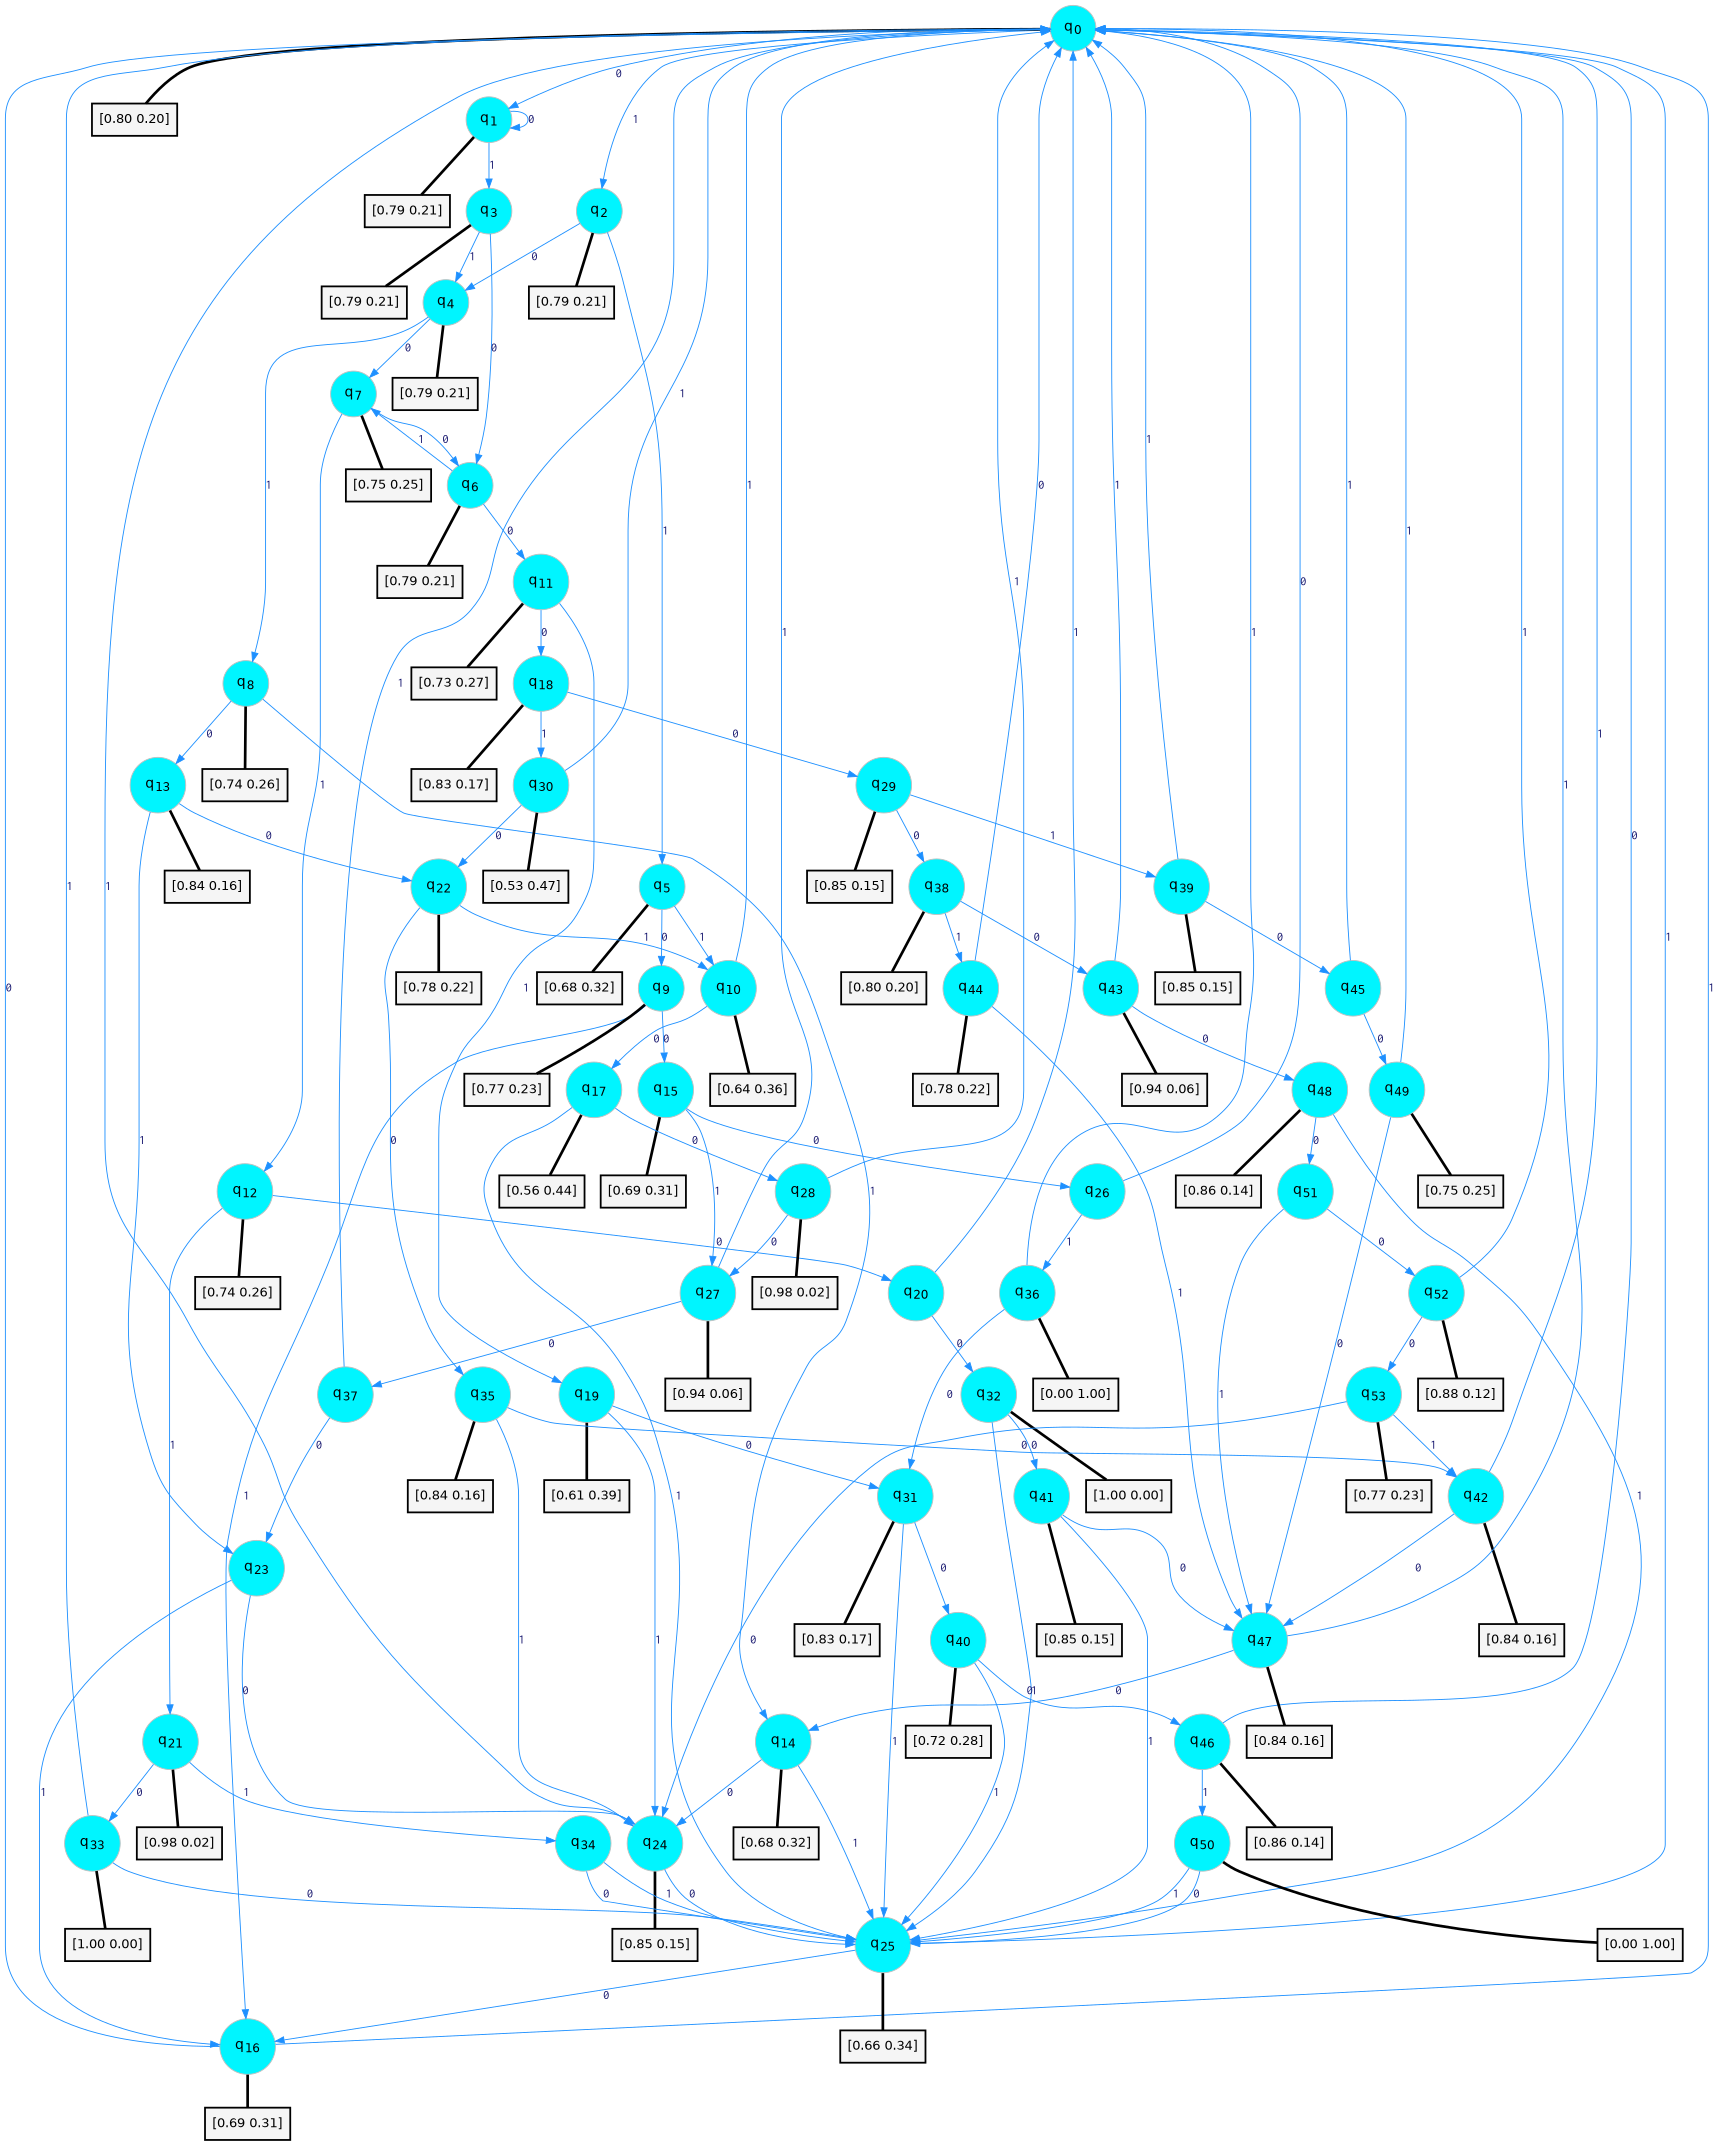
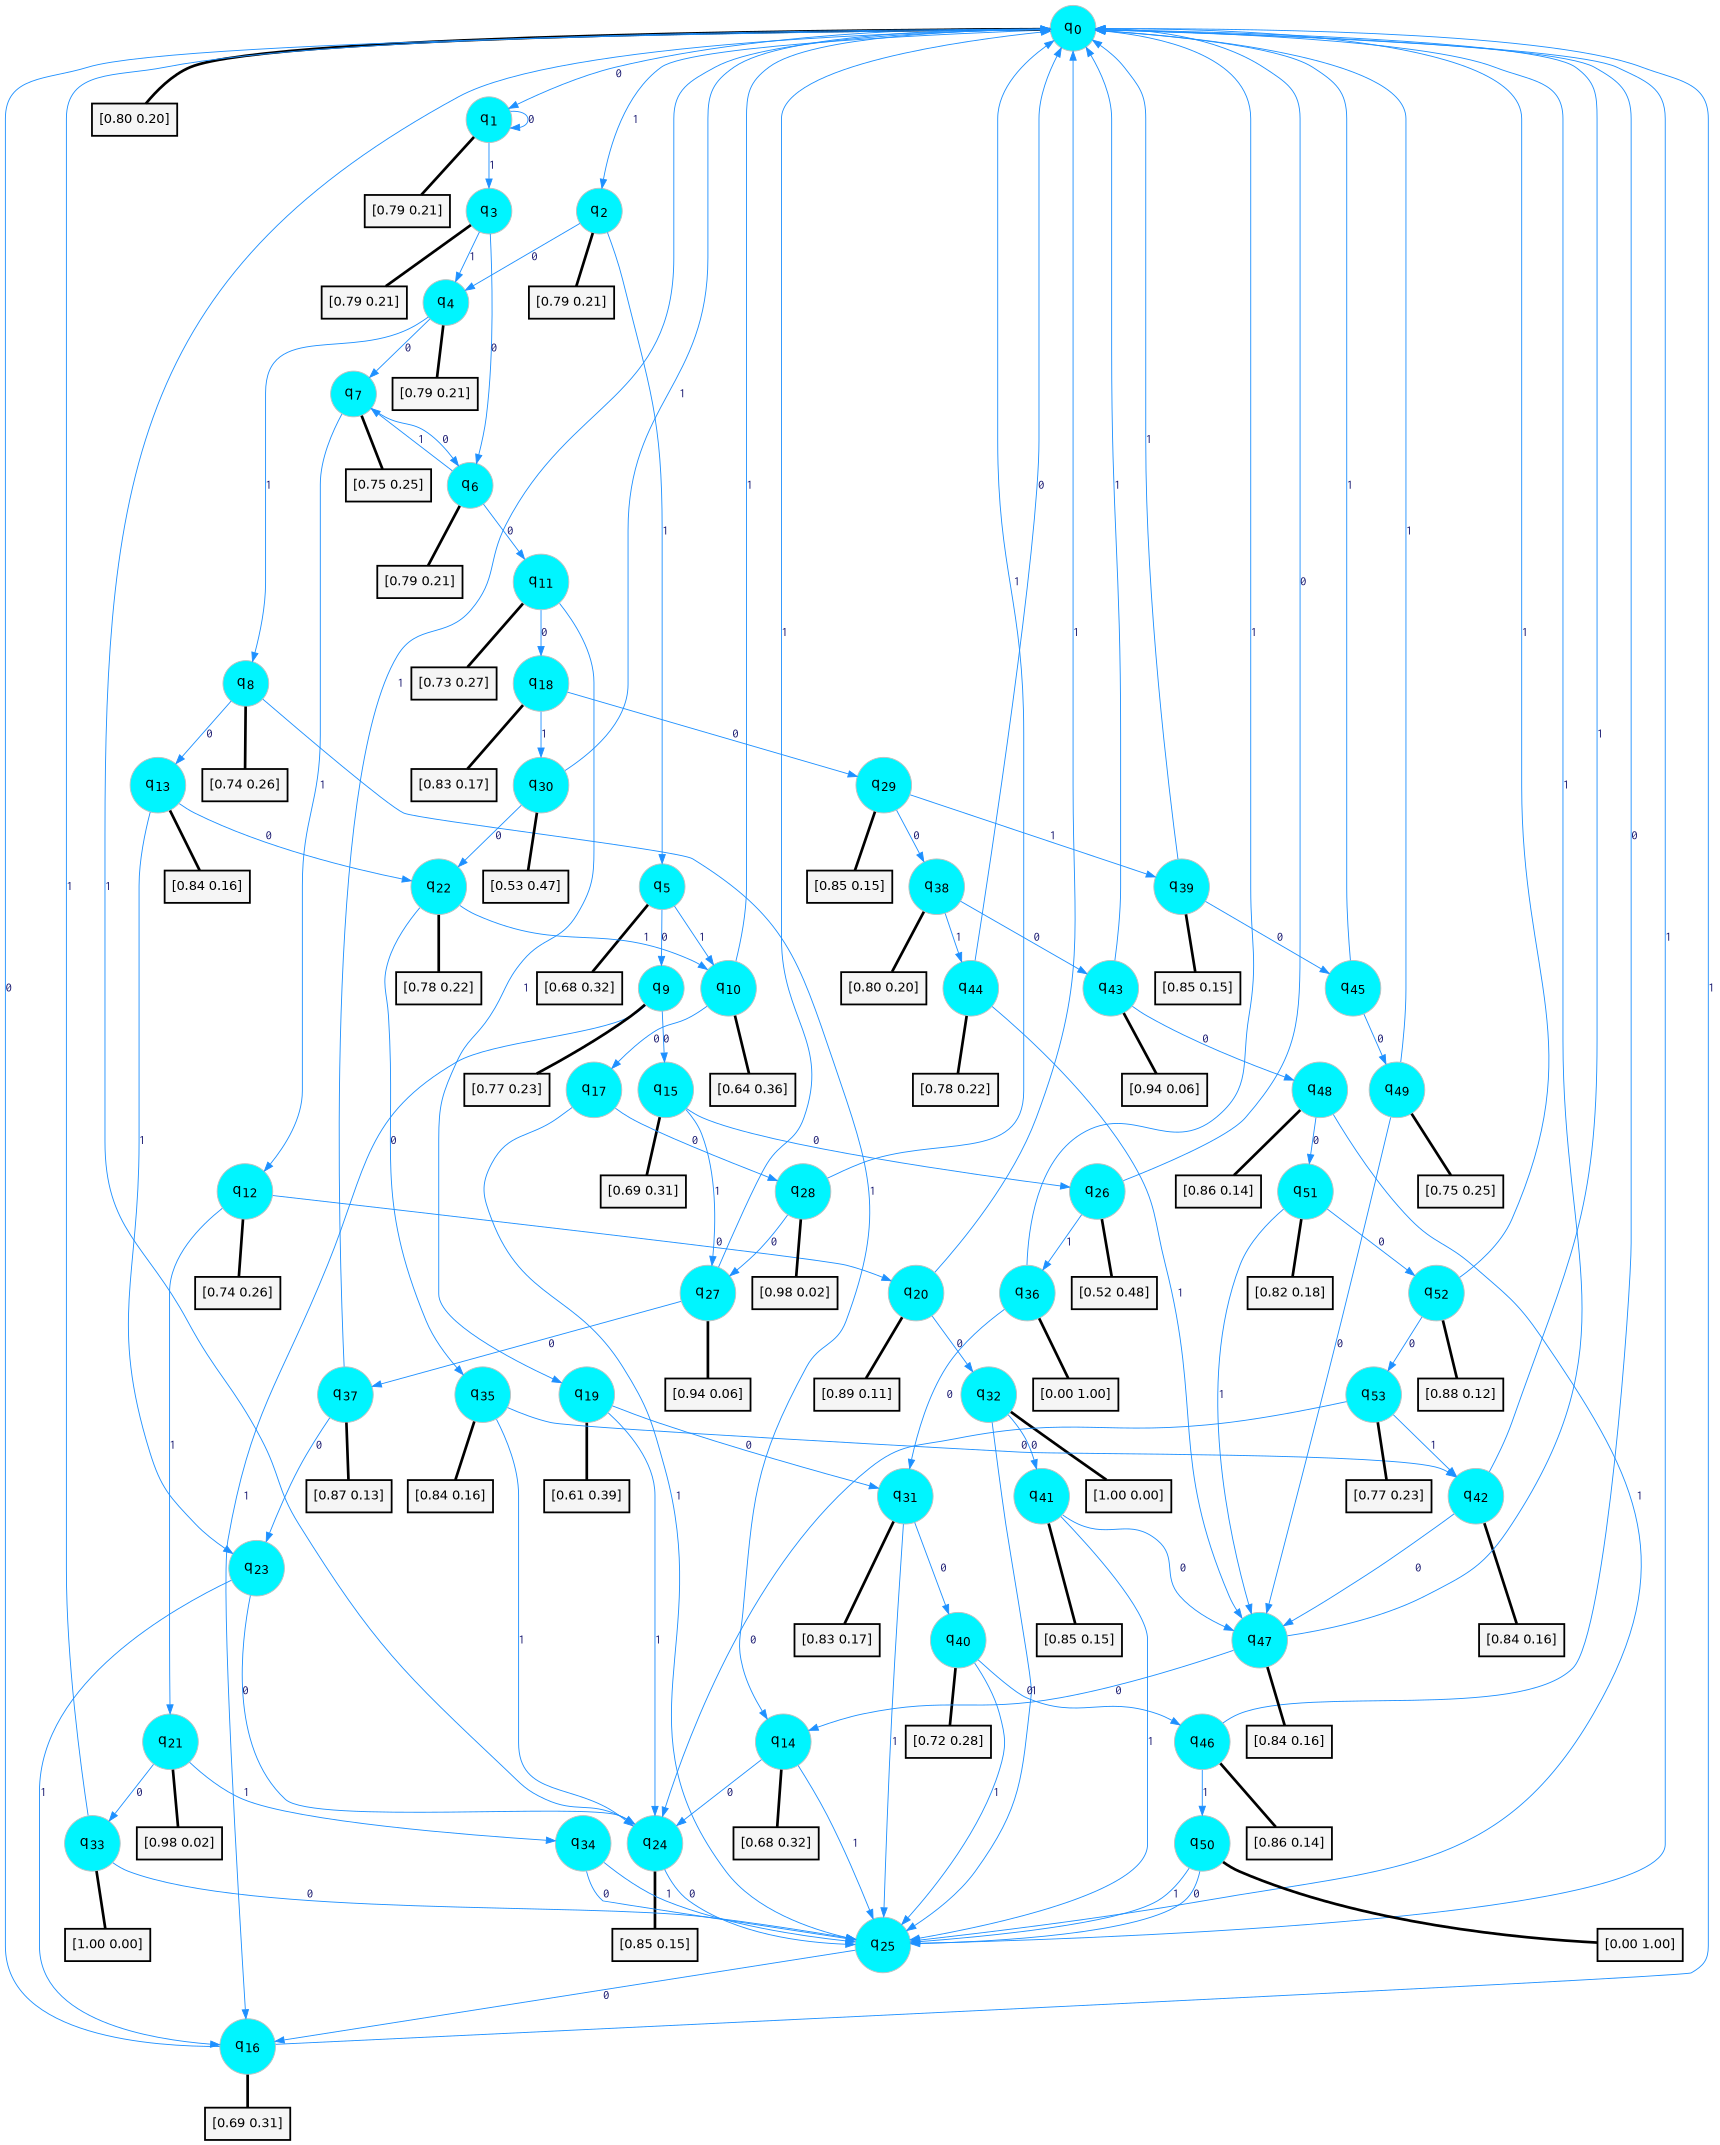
(542, 1192) -> none
none -> (1114, 1293)
none -> (1290, 1293)
none -> (857, 1395)
none -> (349, 1496)
(883, 2047) -> none
